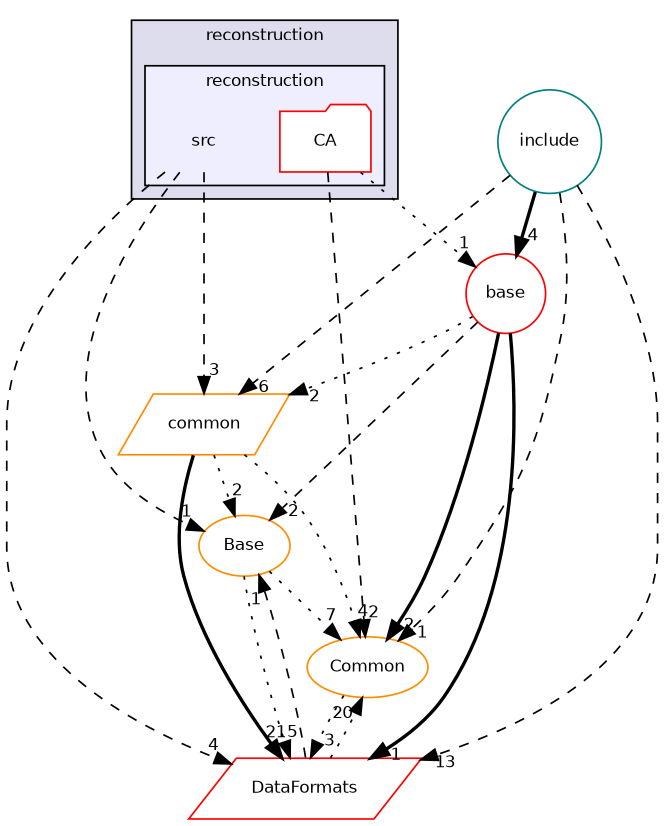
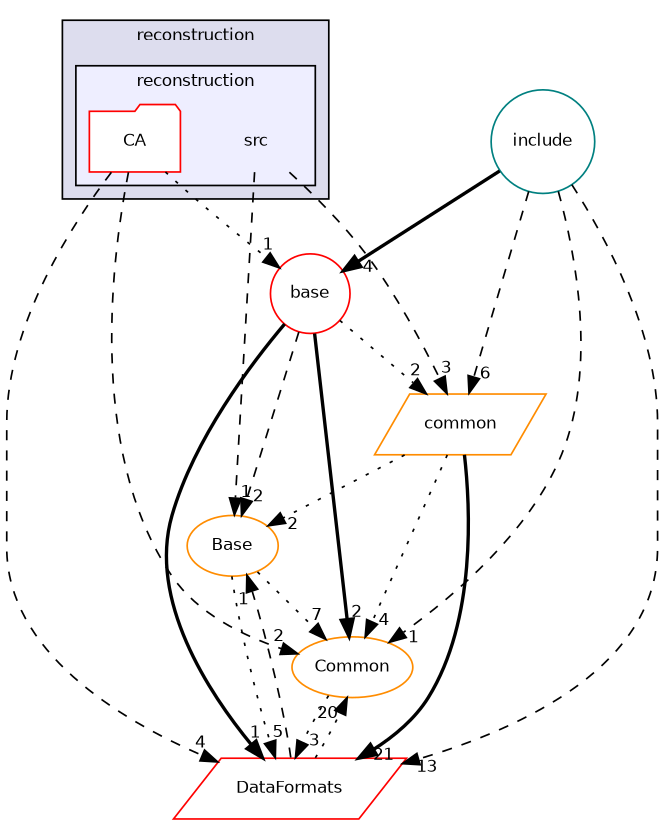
(7, 489) -> (7, 498)
